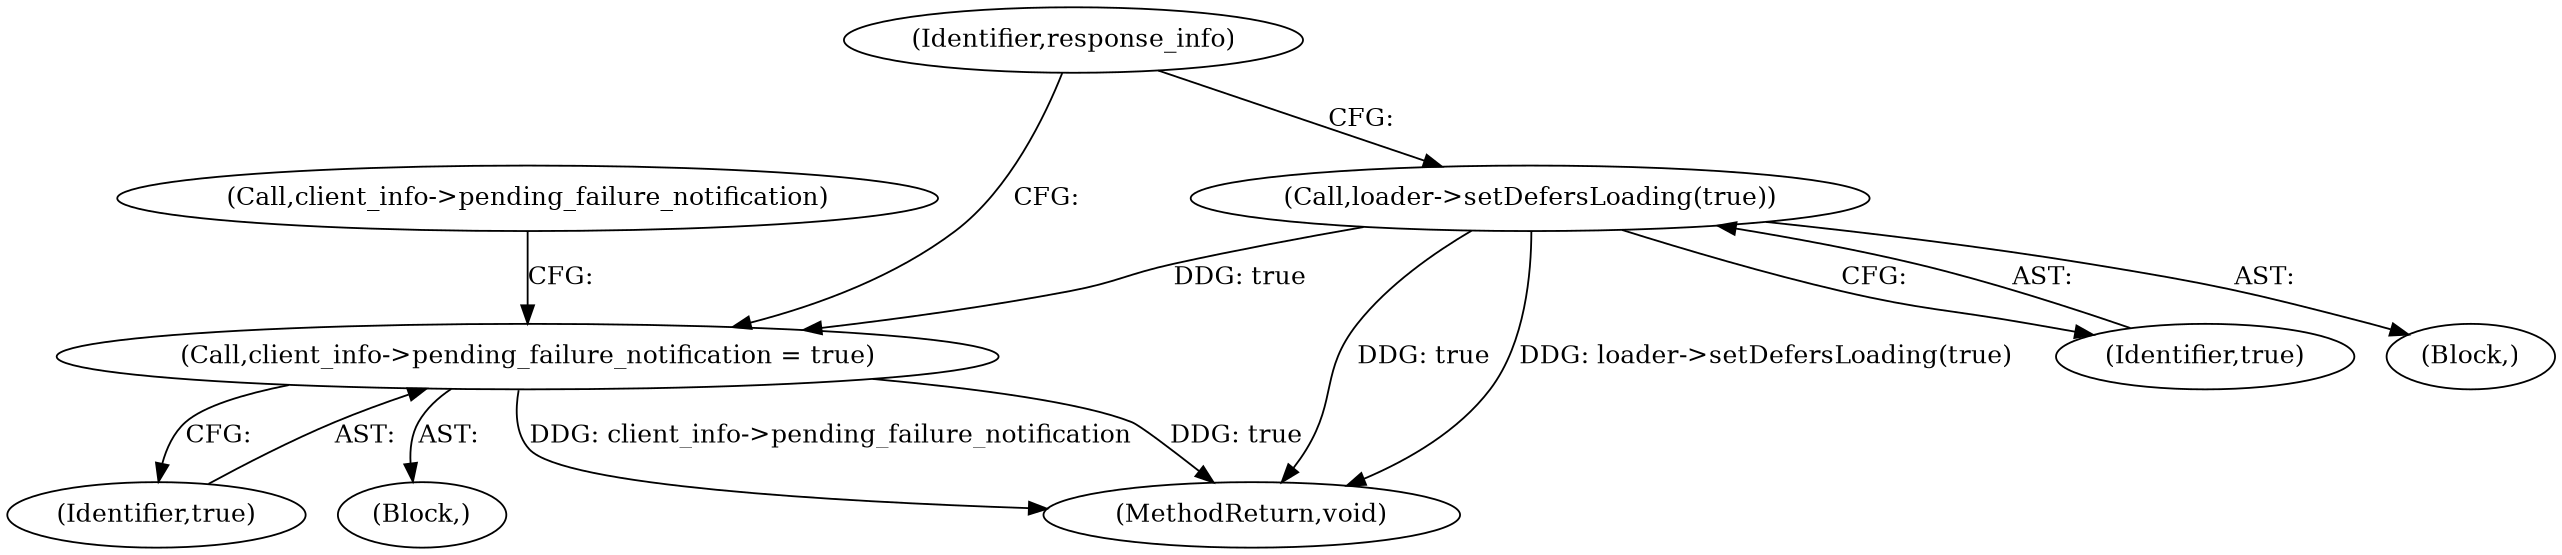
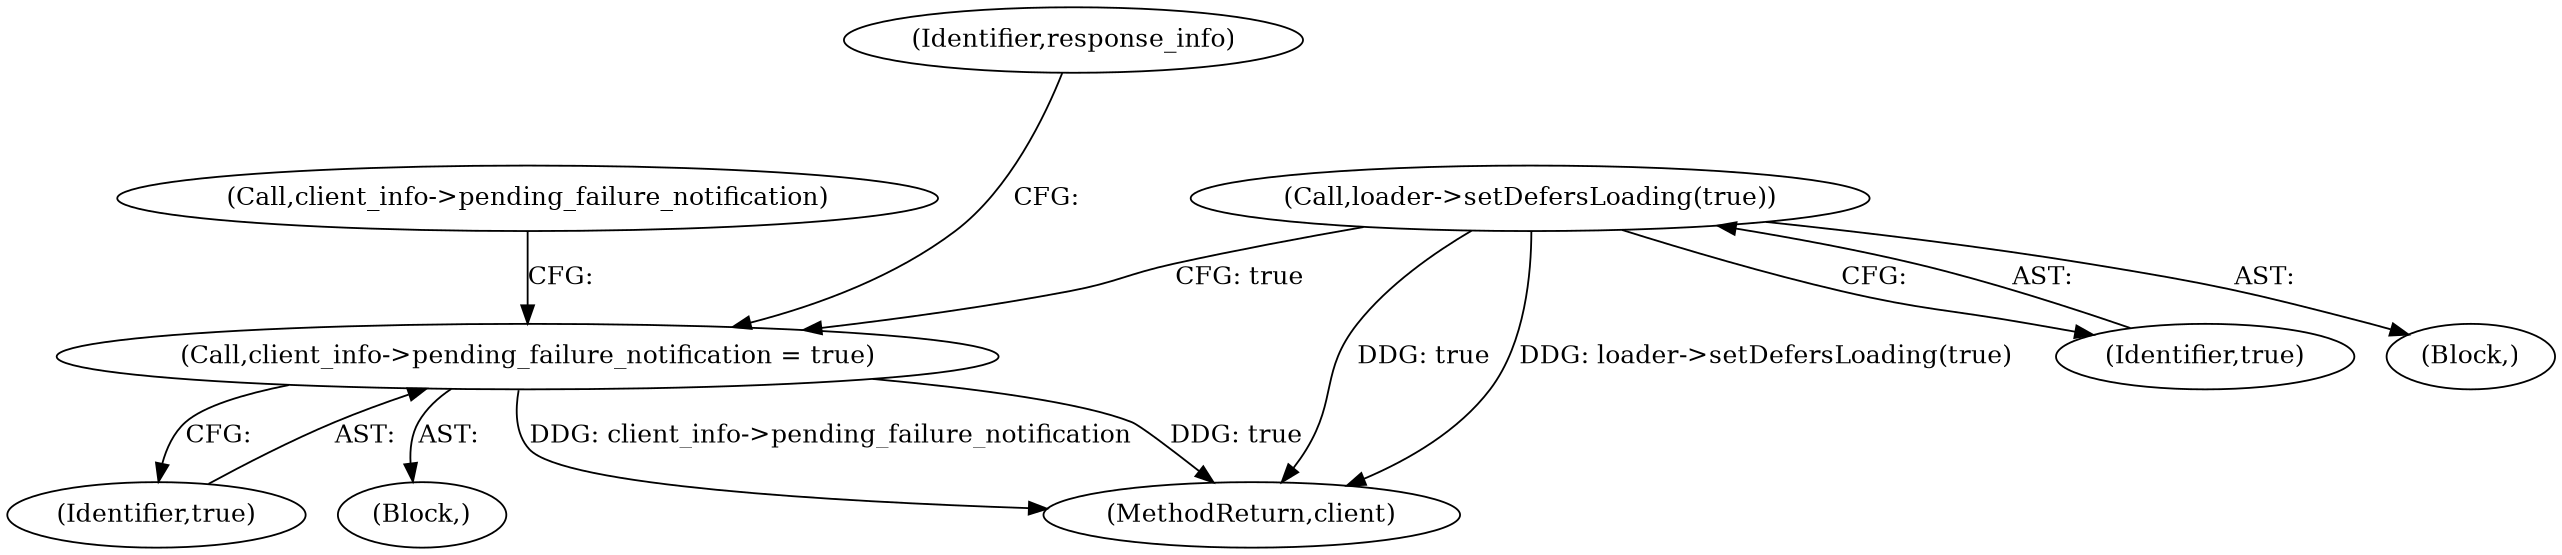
(1291, 116) -> none
(1240, 277) -> (1240, 277)
(1252, 515) -> (1252, 515)
